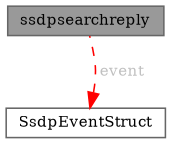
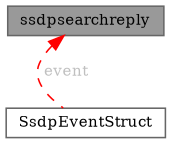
(95, 64) -> (39, 79)
